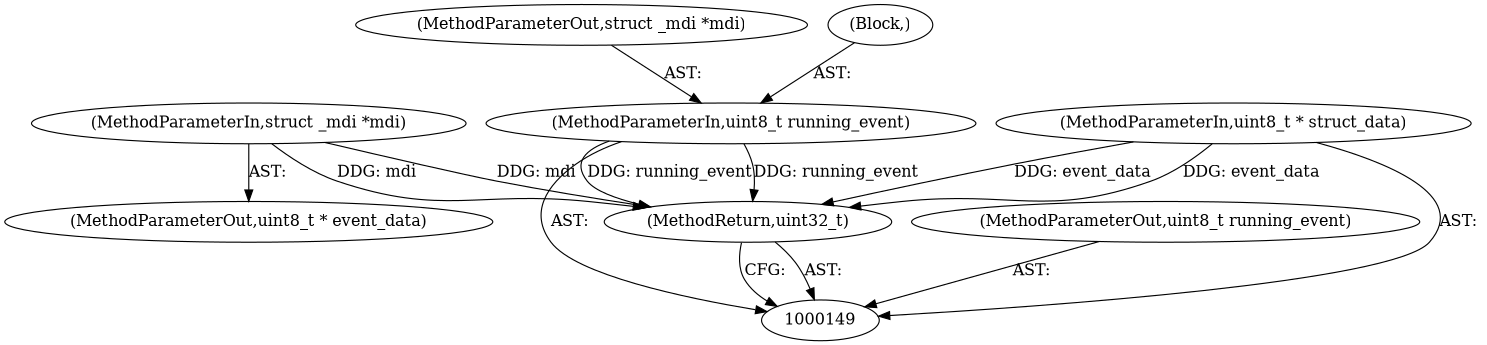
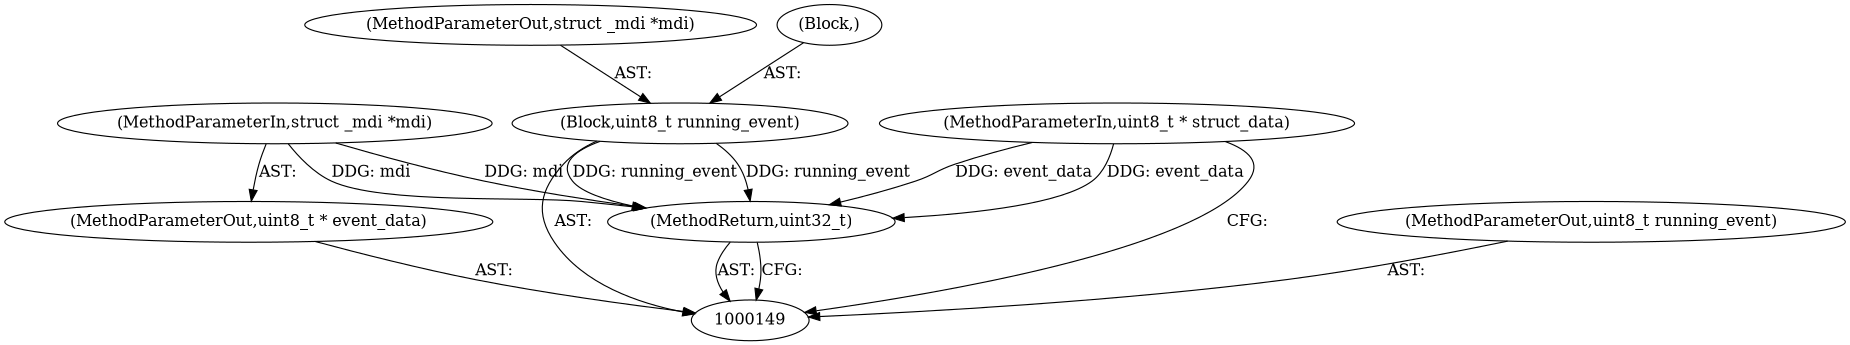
(731, 123) -> (680, 123)
(1461, 222) -> (1250, 222)
none -> (498, 284)
